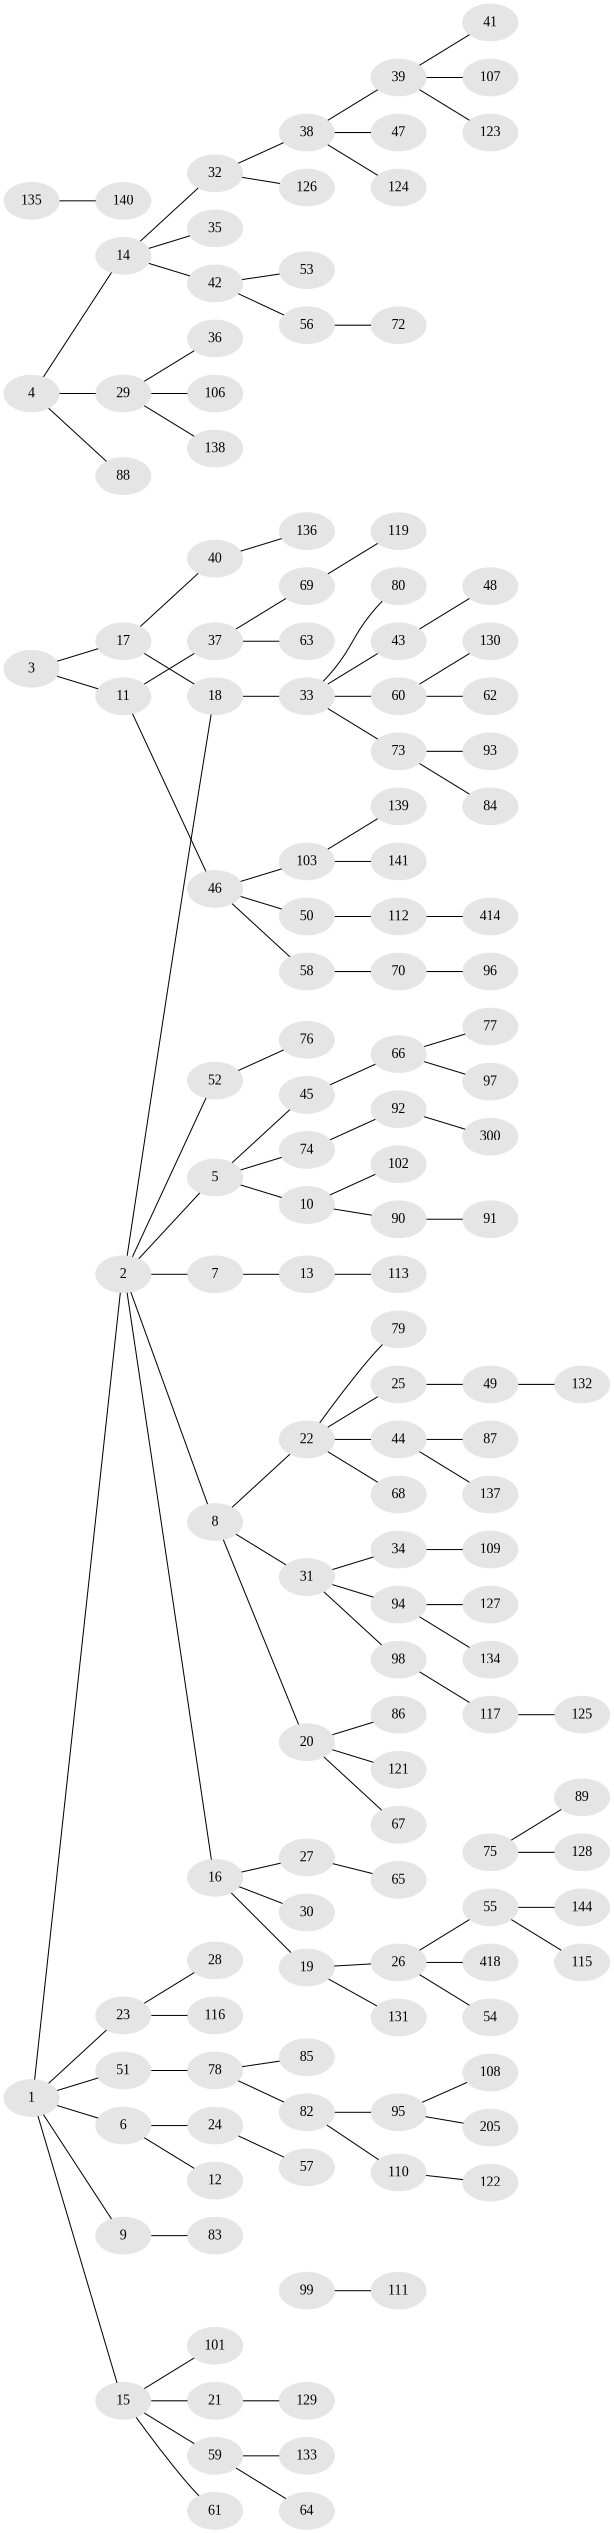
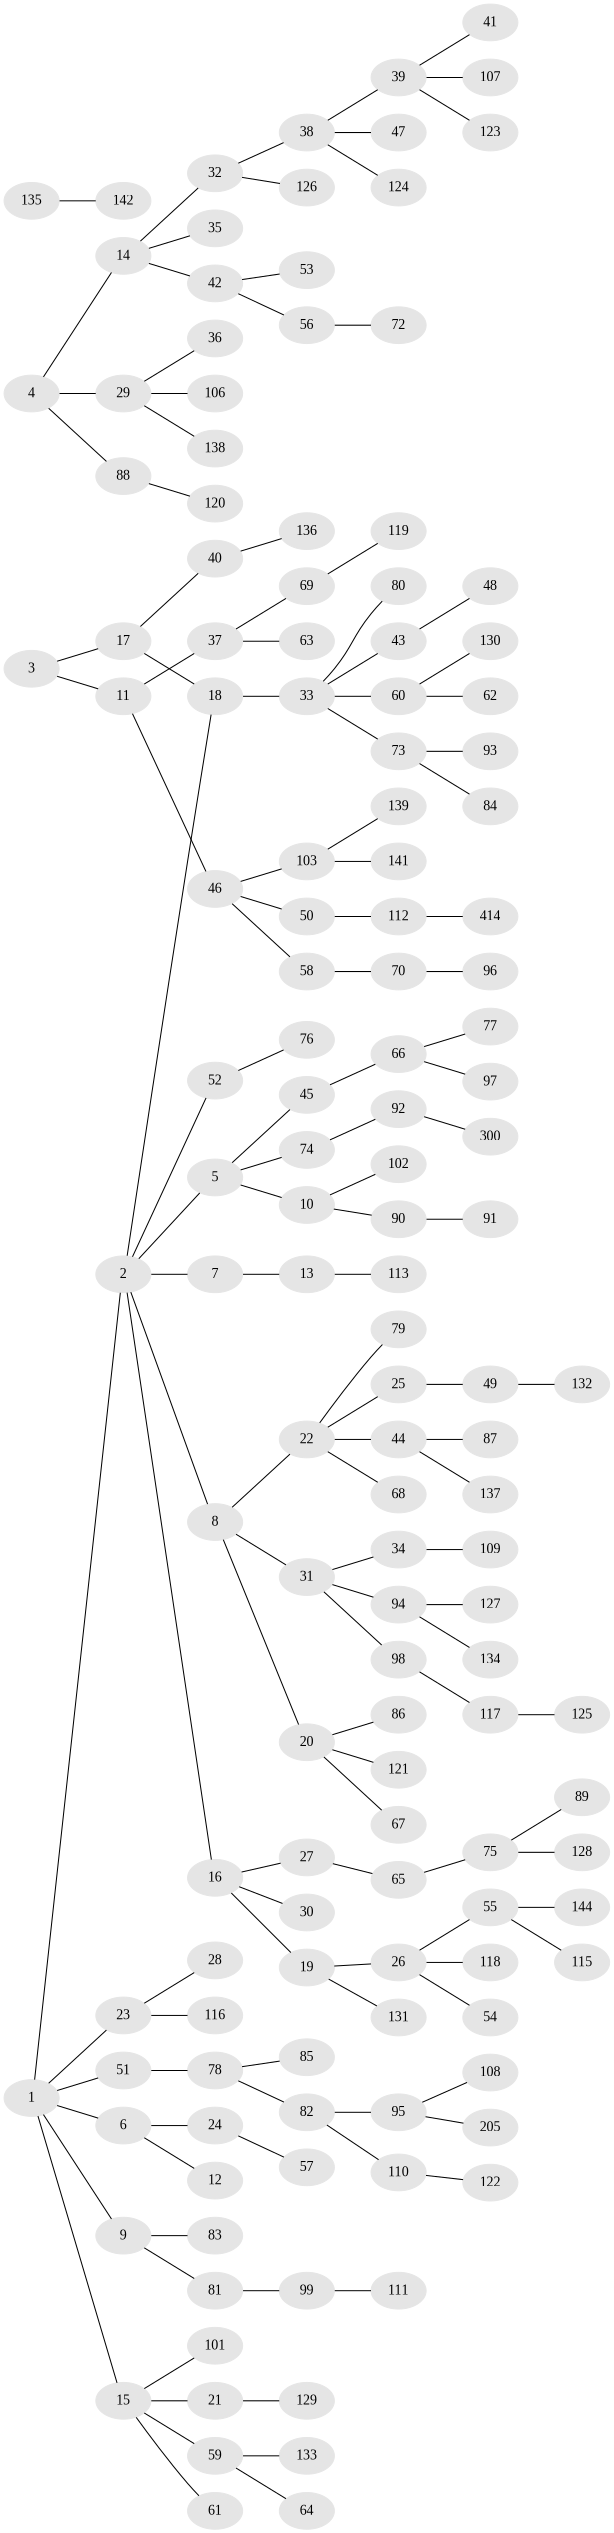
(123, 201) -> (123, 201)
none -> (215, 504)
none -> (445, 1866)
(490, 1962) -> (490, 1962)
none -> (215, 2291)
